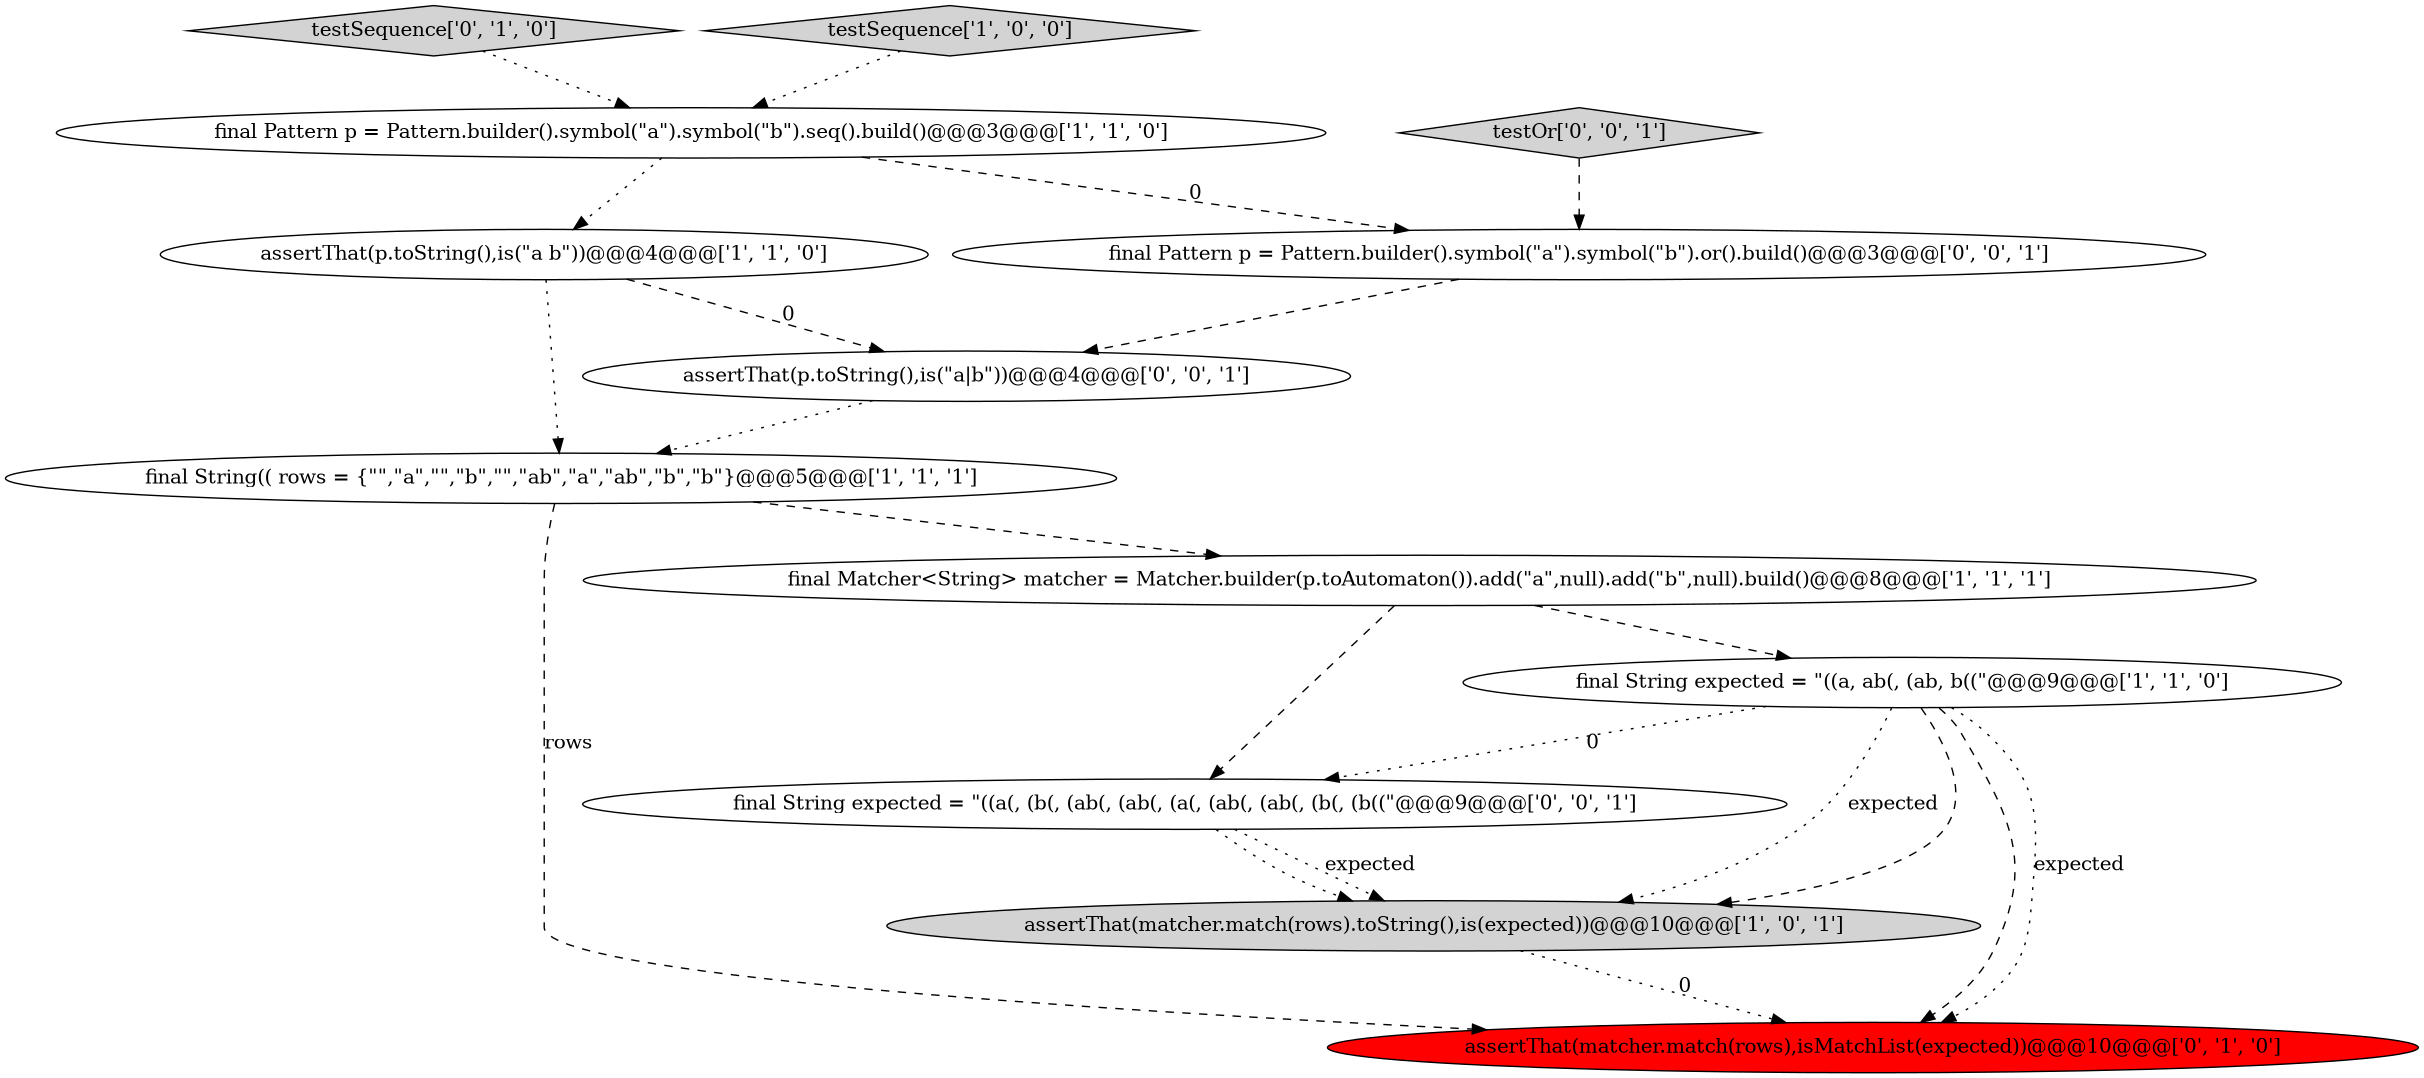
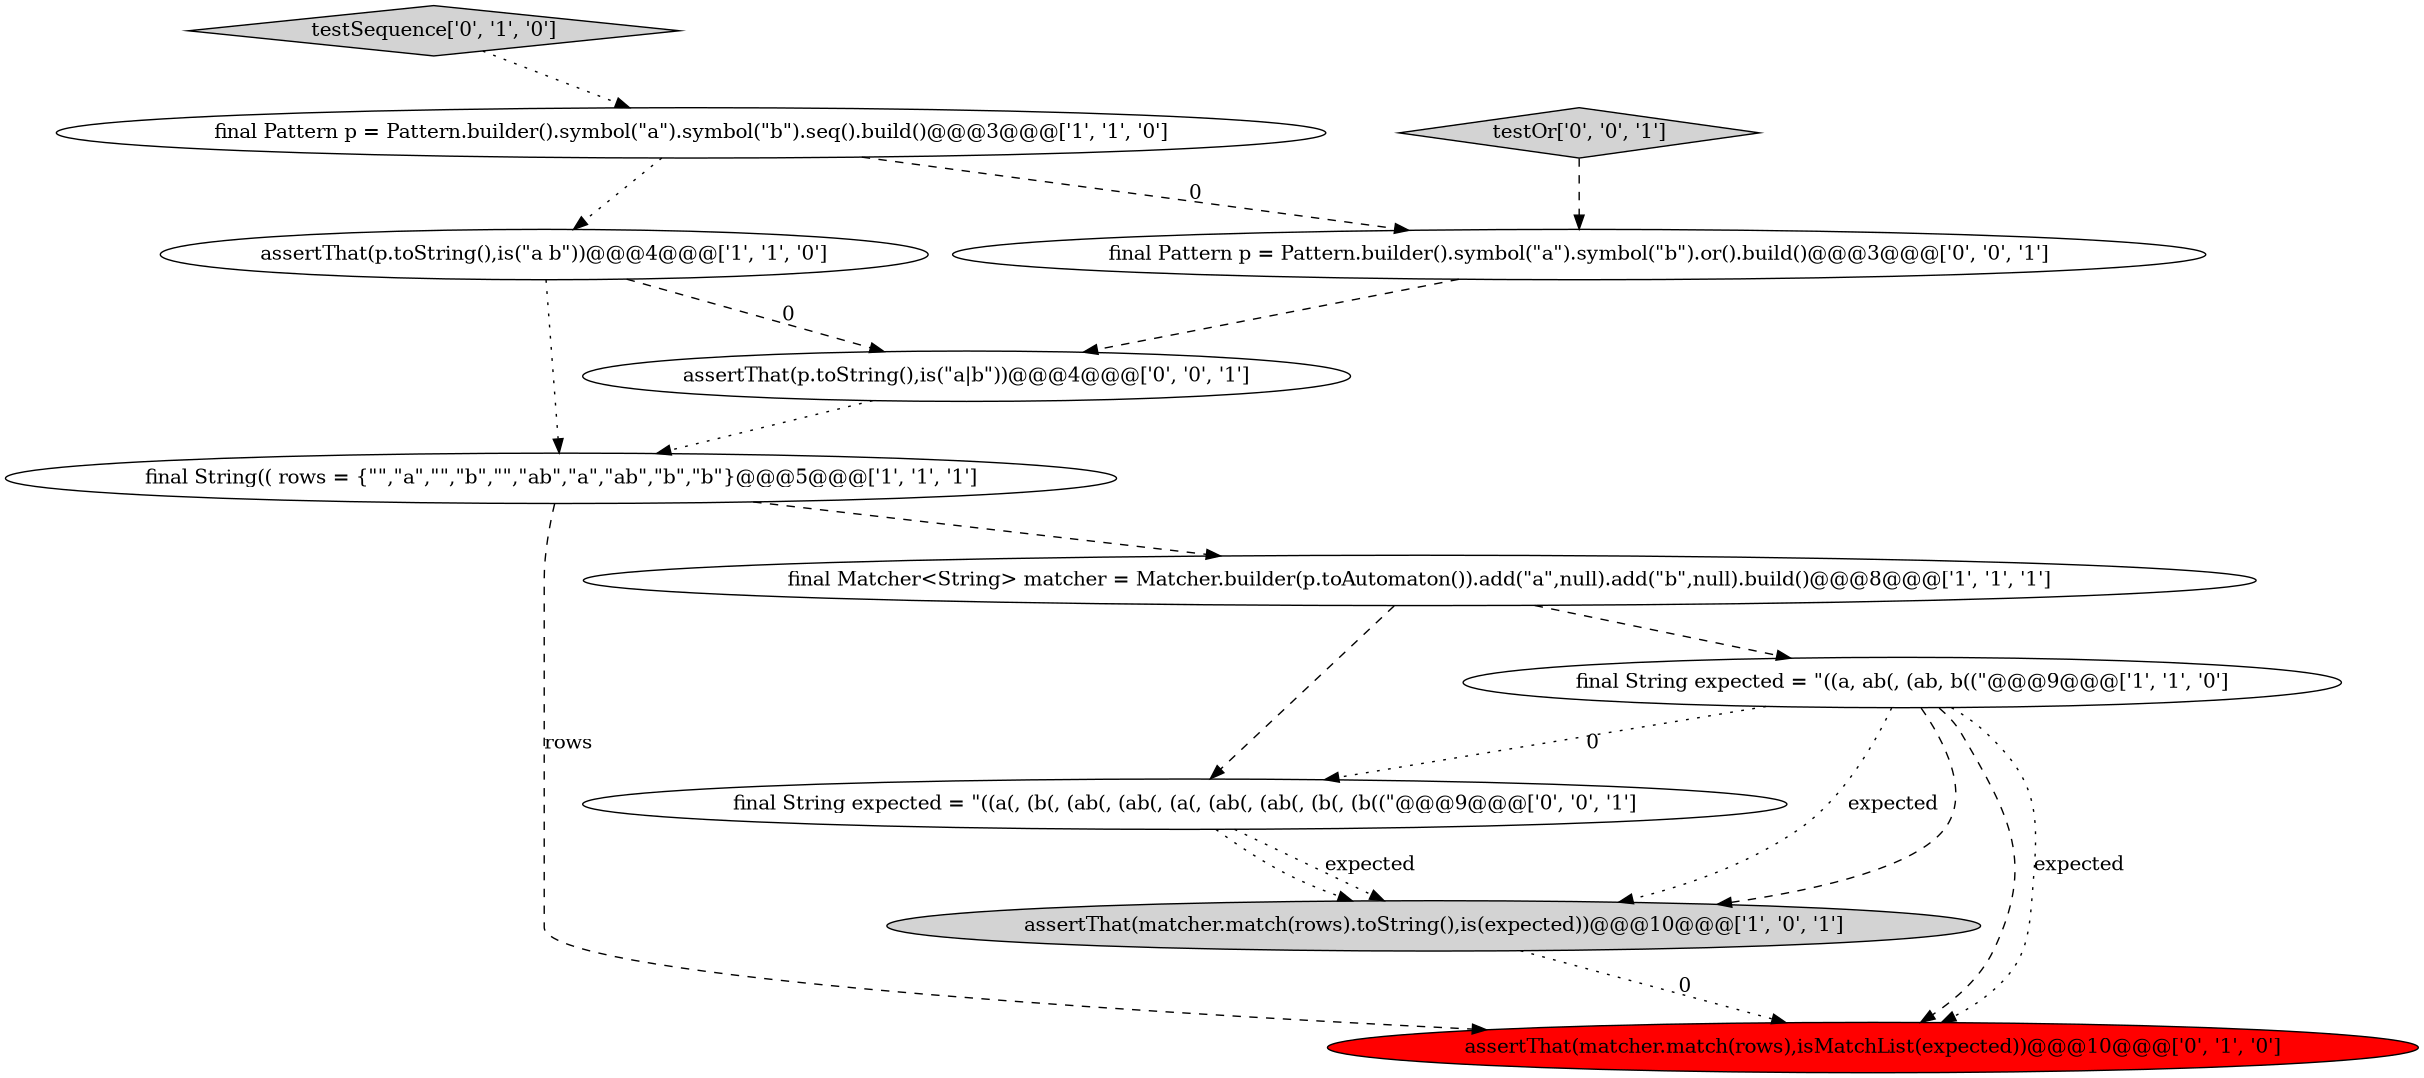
(950, 31) -> none
